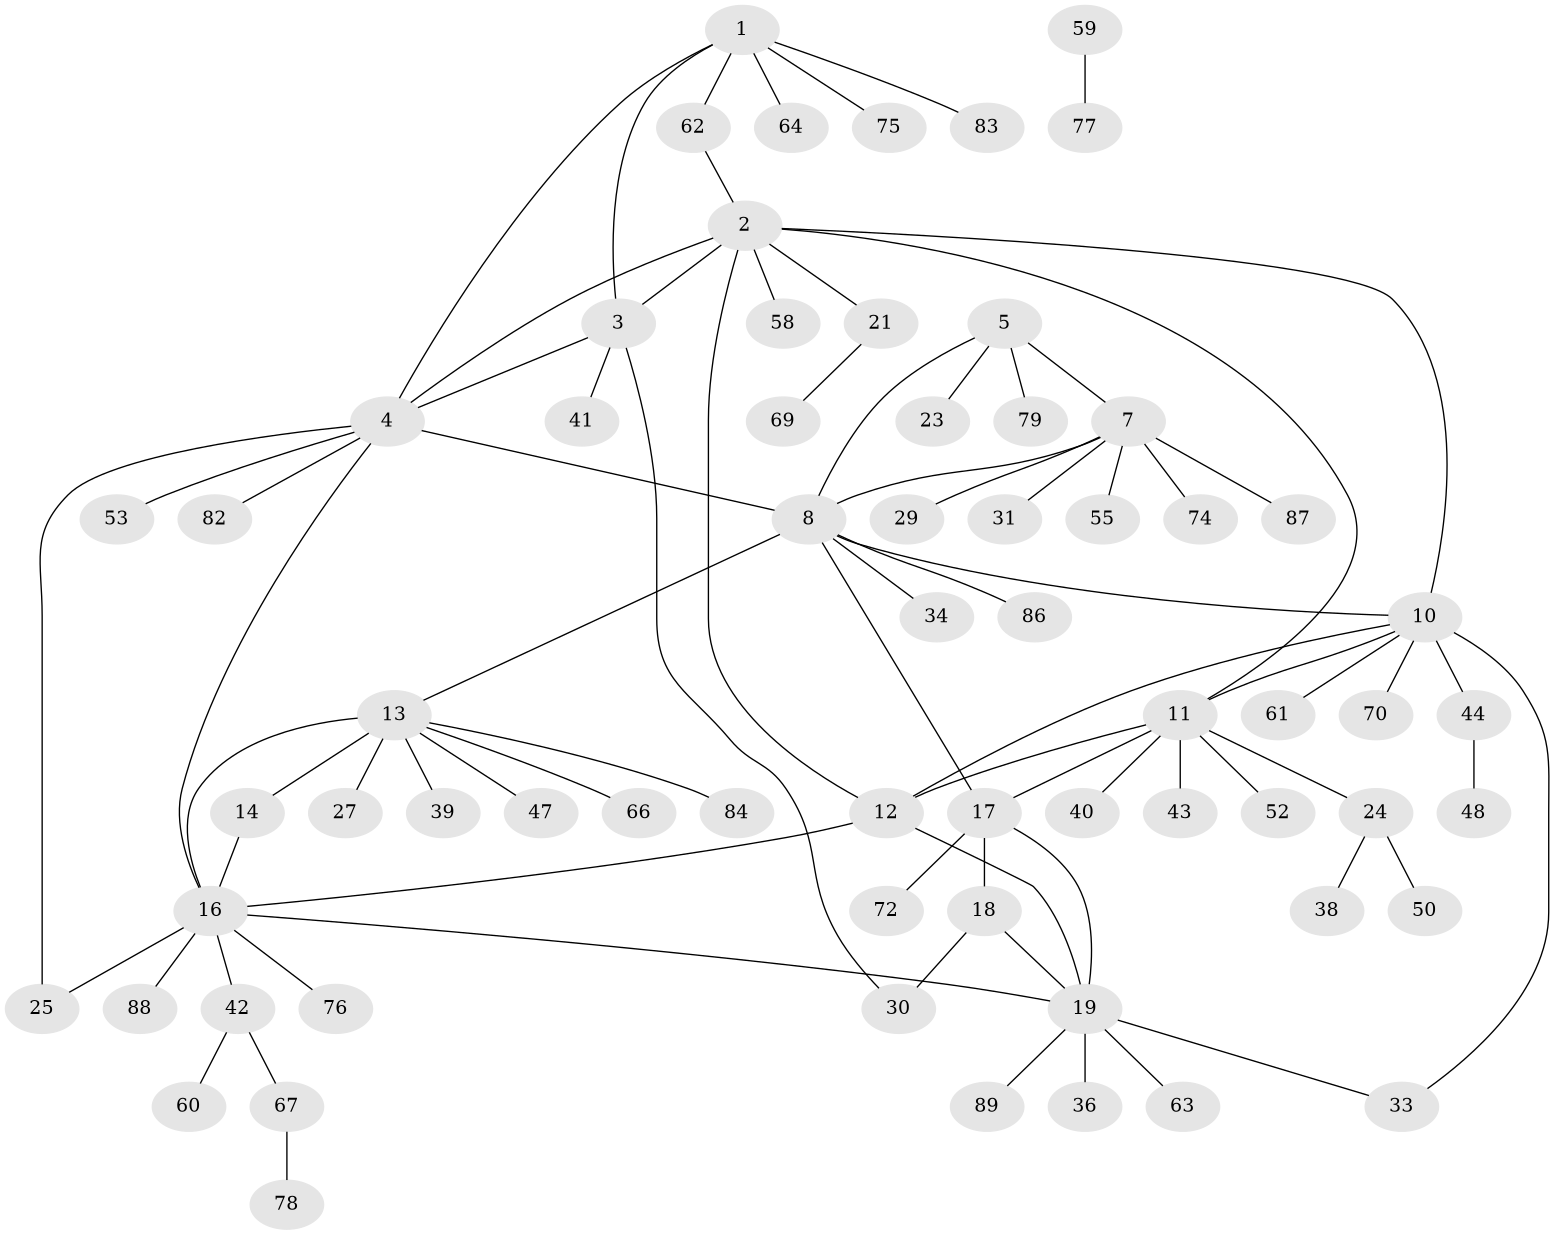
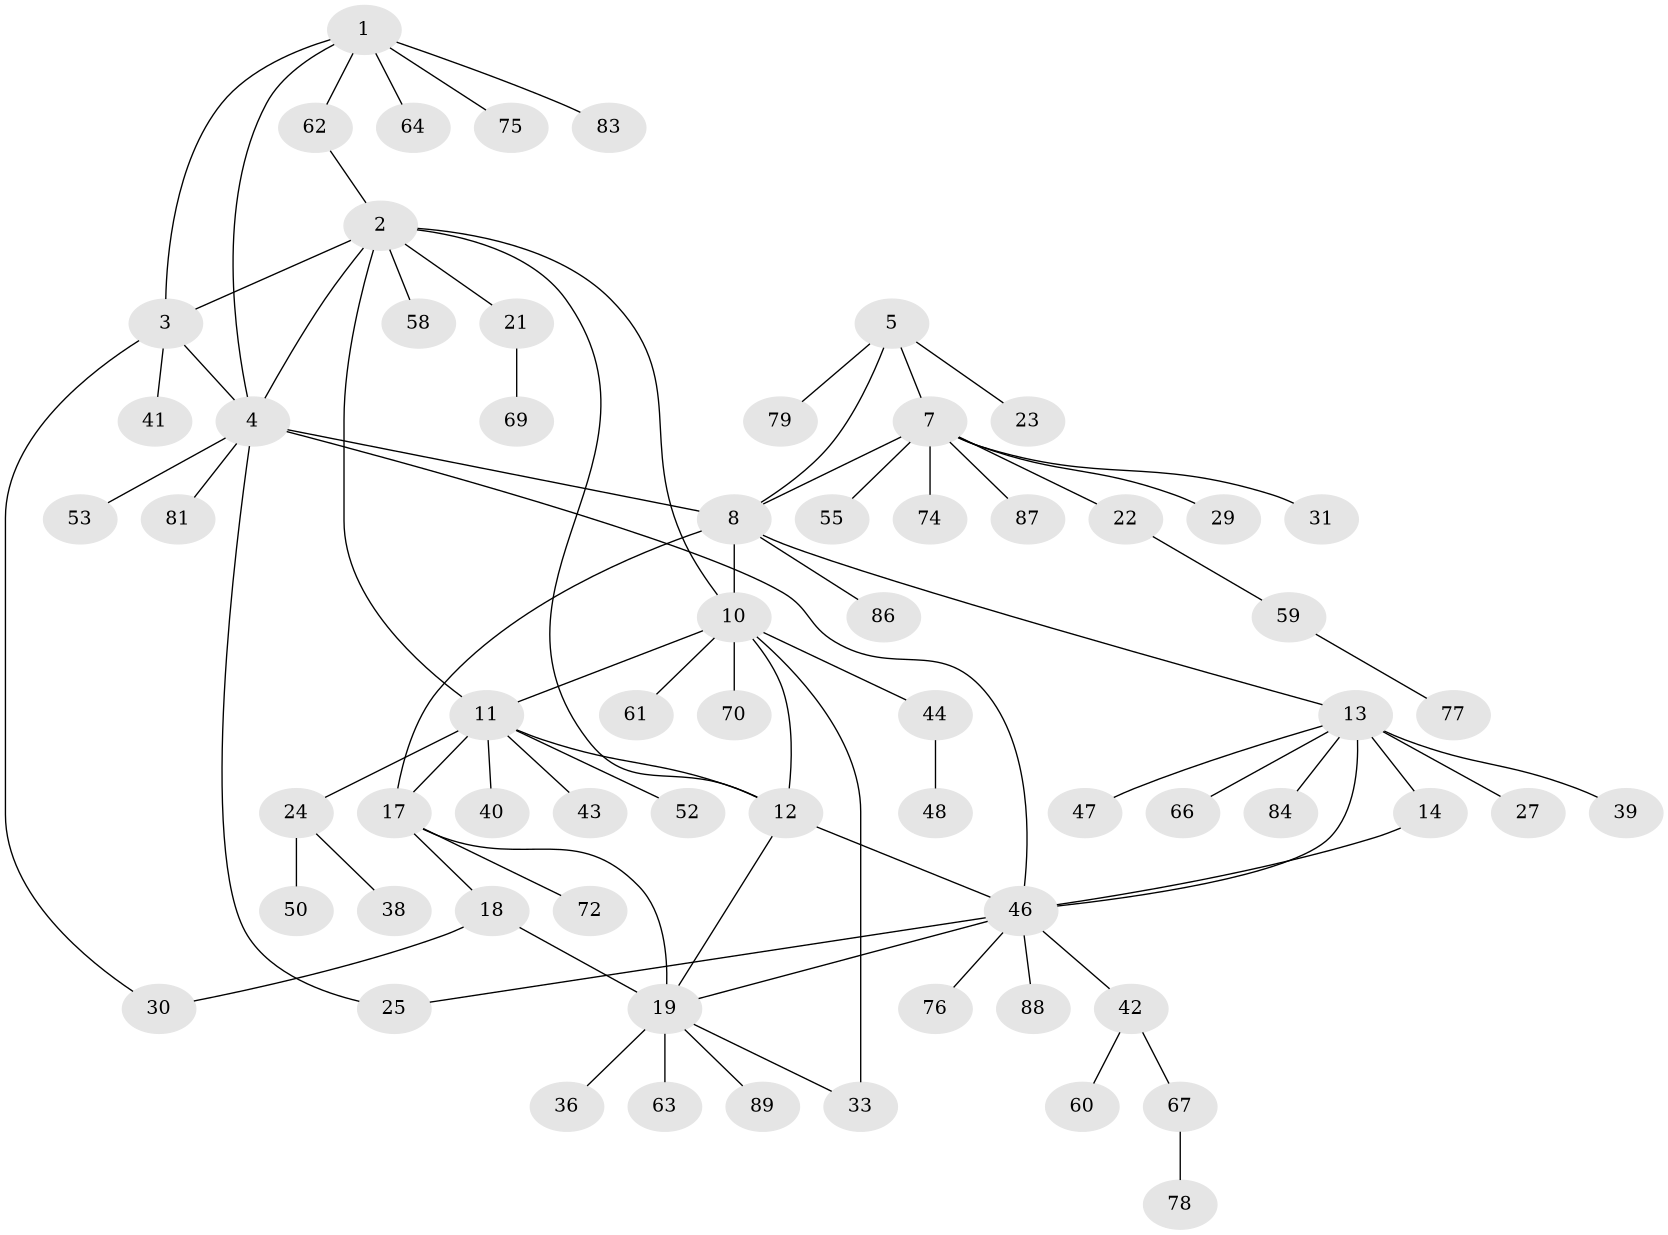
(215, 519) -> (178, 519)
none -> (1126, 519)
(937, 617) -> none
(211, 911) -> (1021, 911)
